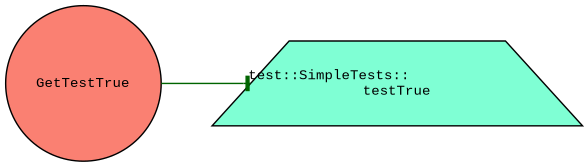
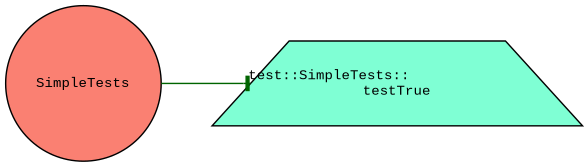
(83, 83) -> (83, 83)
